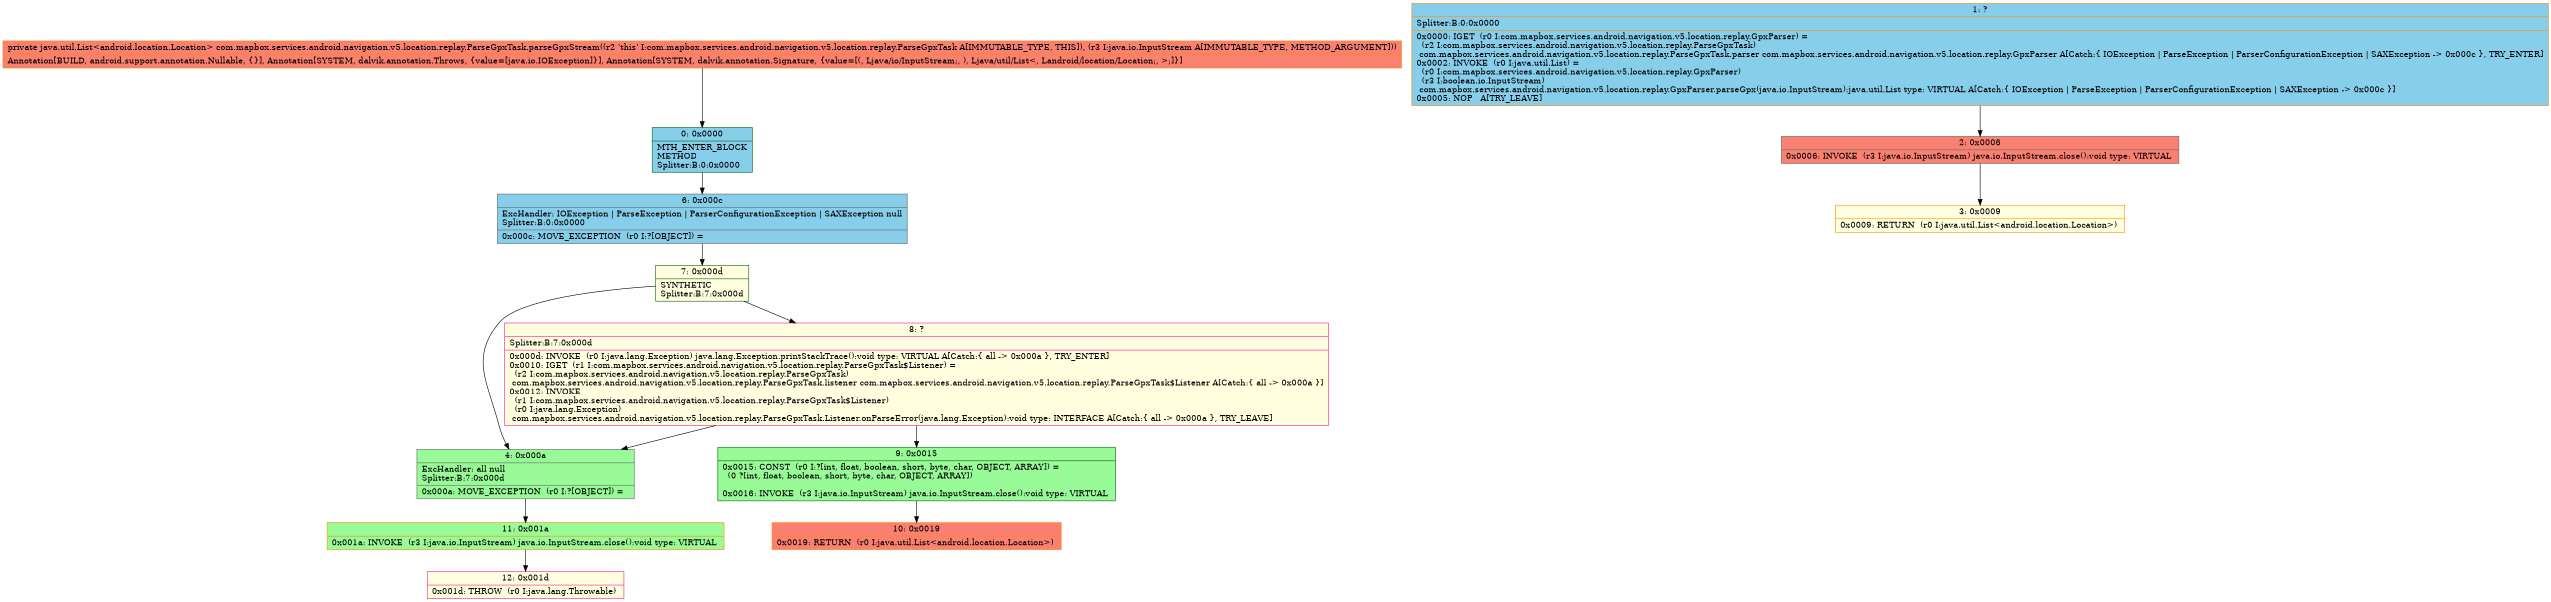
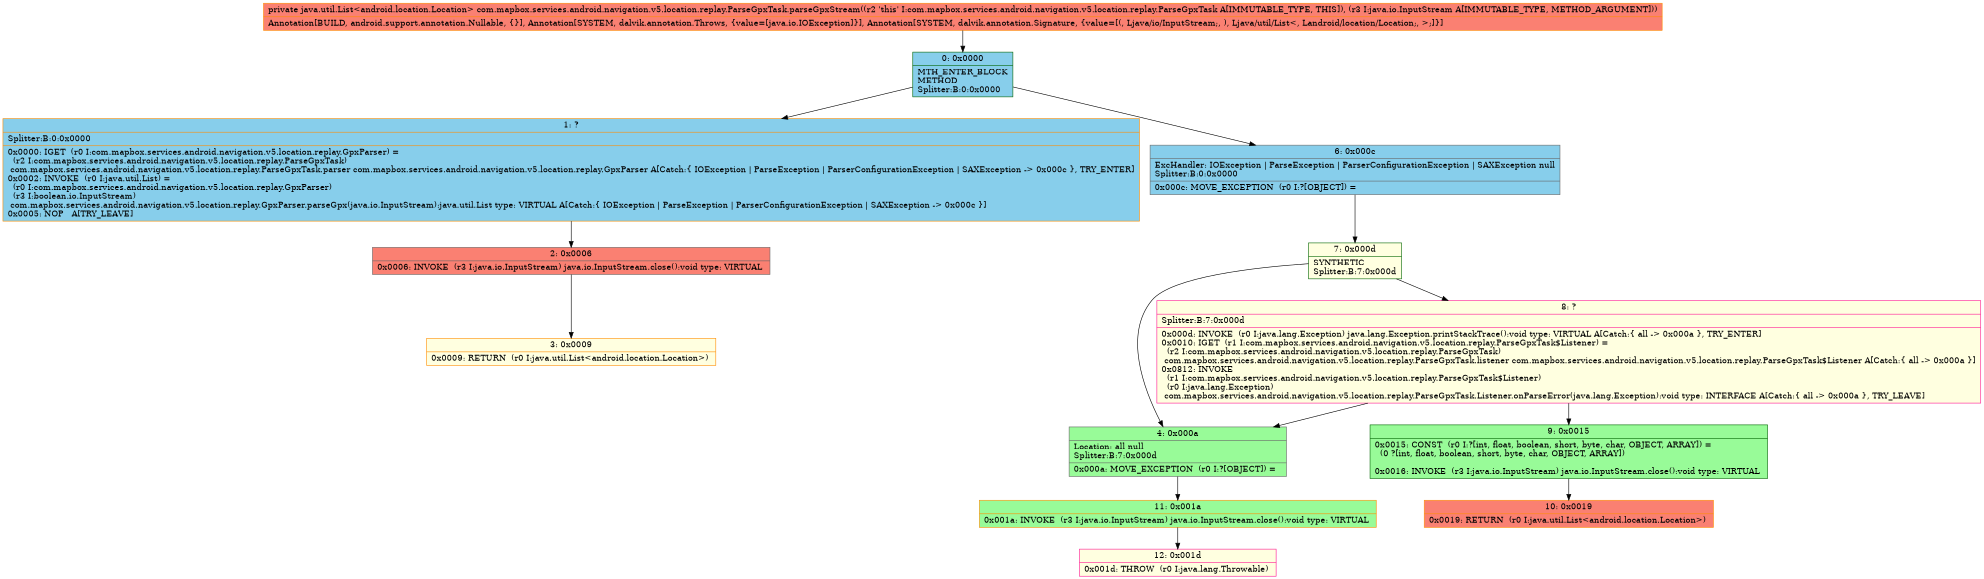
none -> (850, 102)
(548, 392) -> (1200, 370)
(463, 469) -> (1109, 447)
